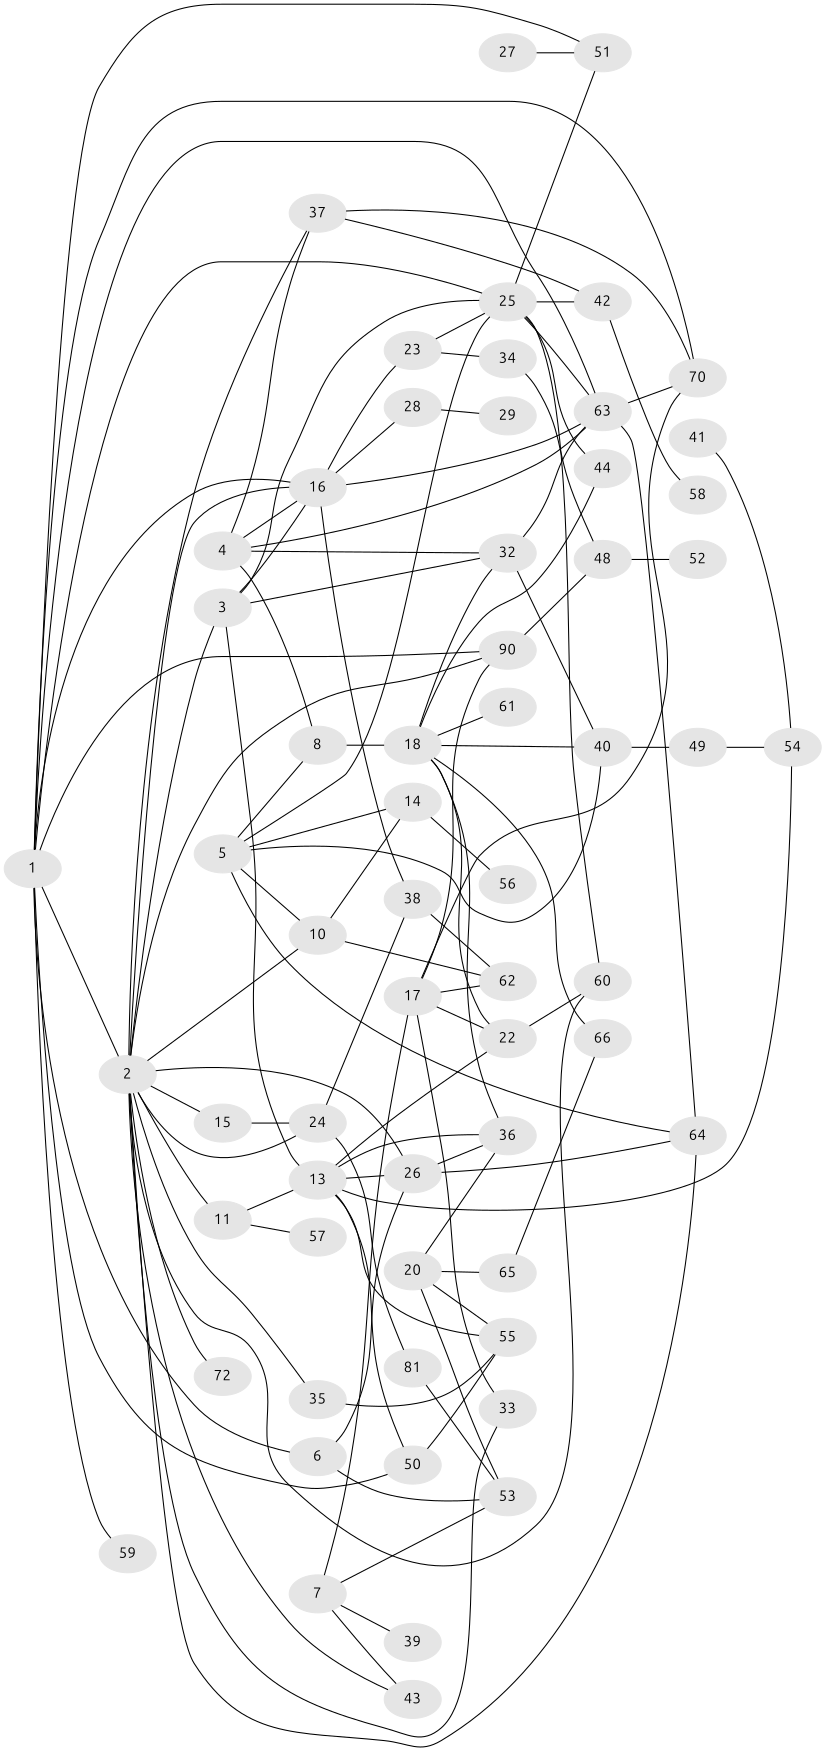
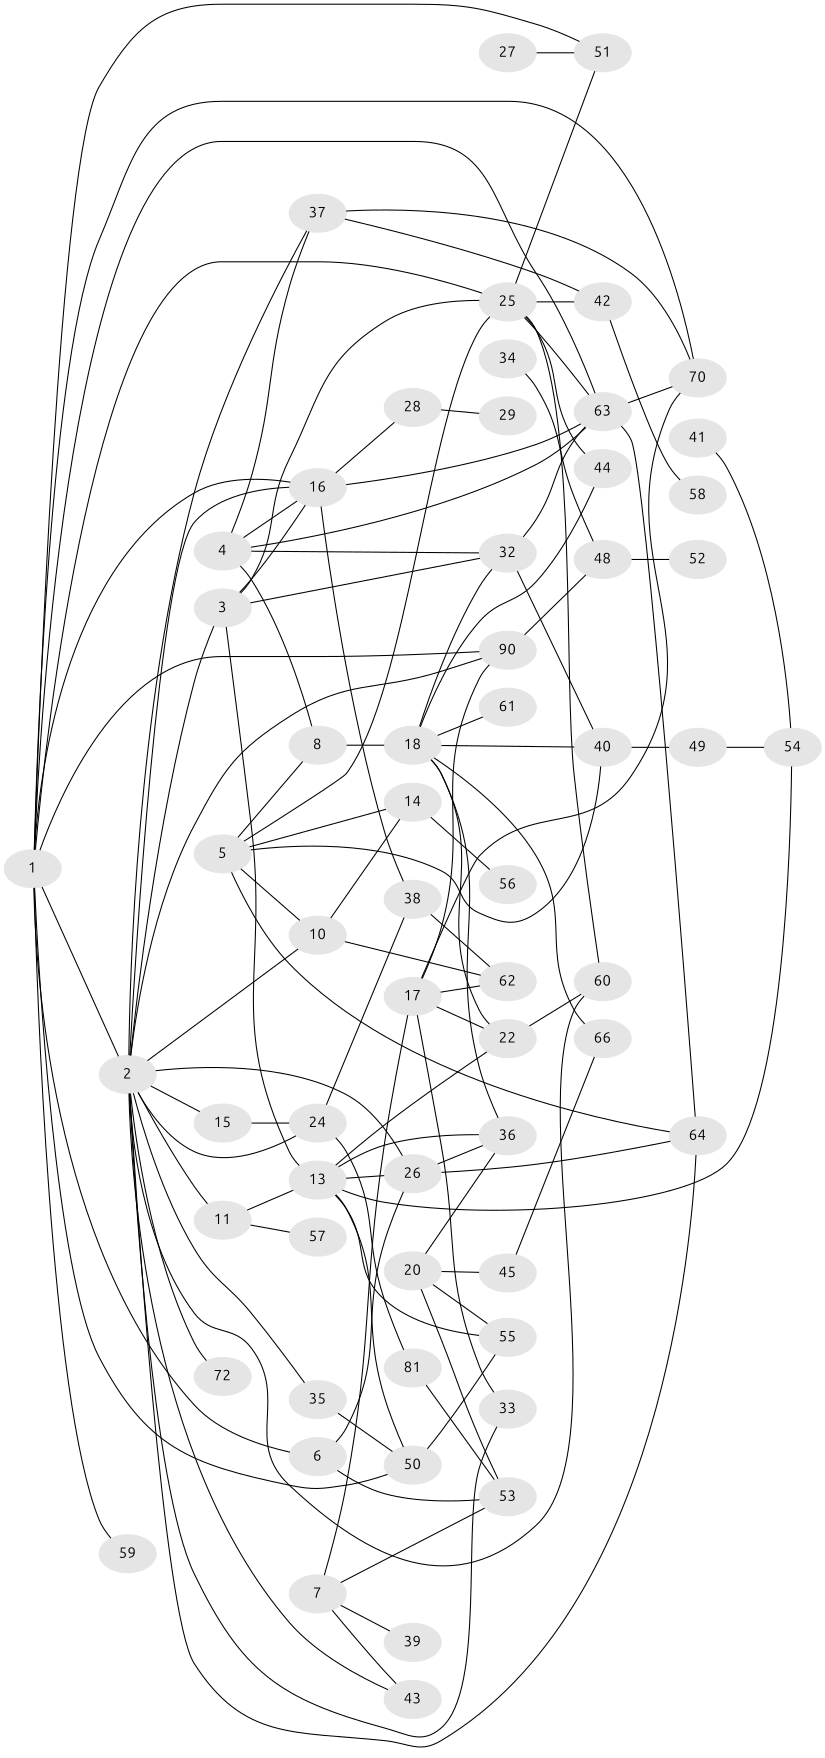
(413, 350) -> none
(508, 1273) -> (508, 1273)
(428, 1401) -> (365, 1432)
